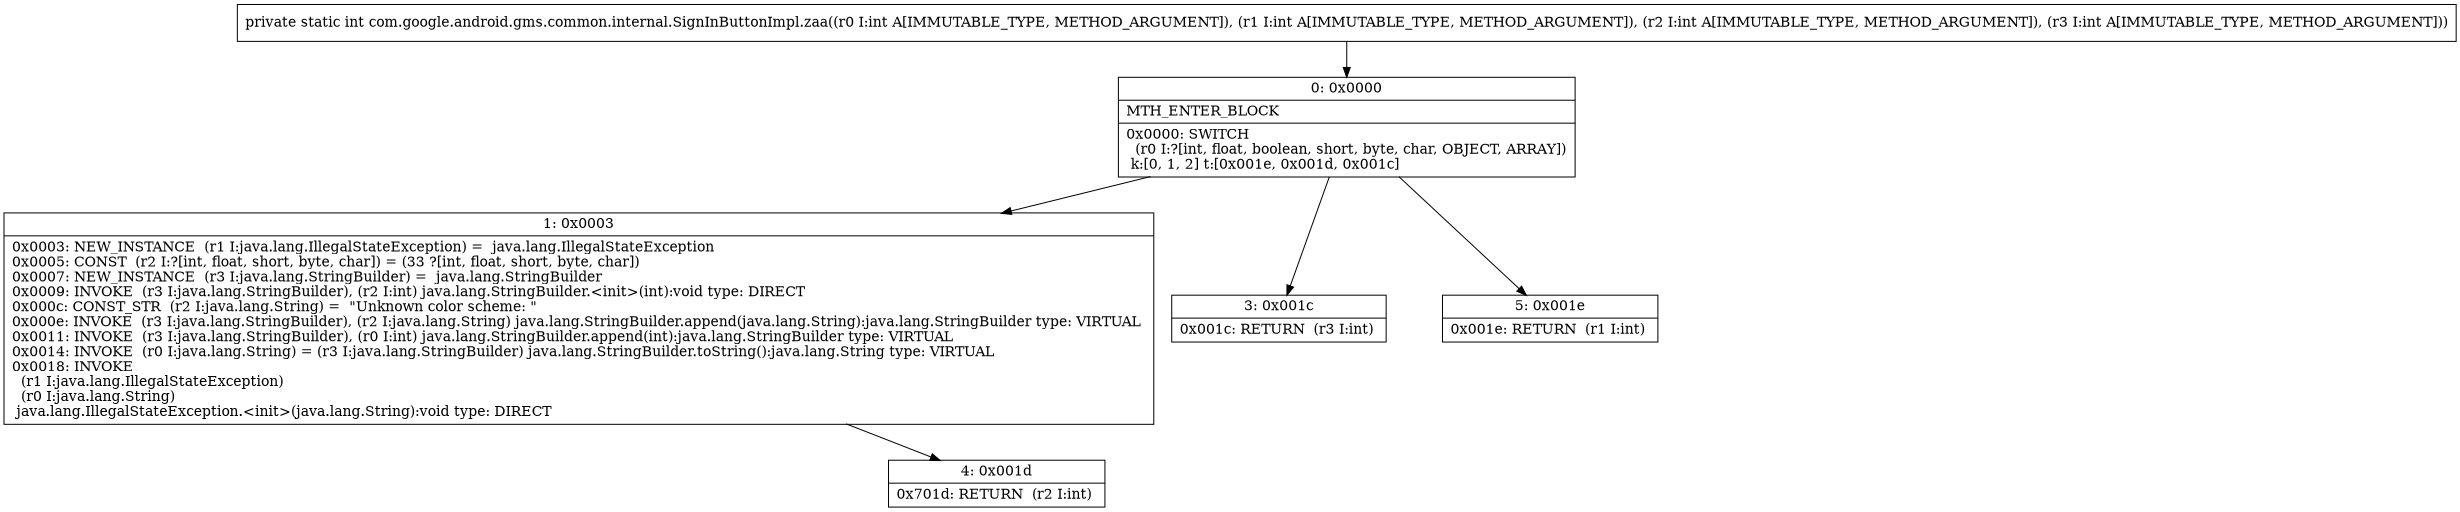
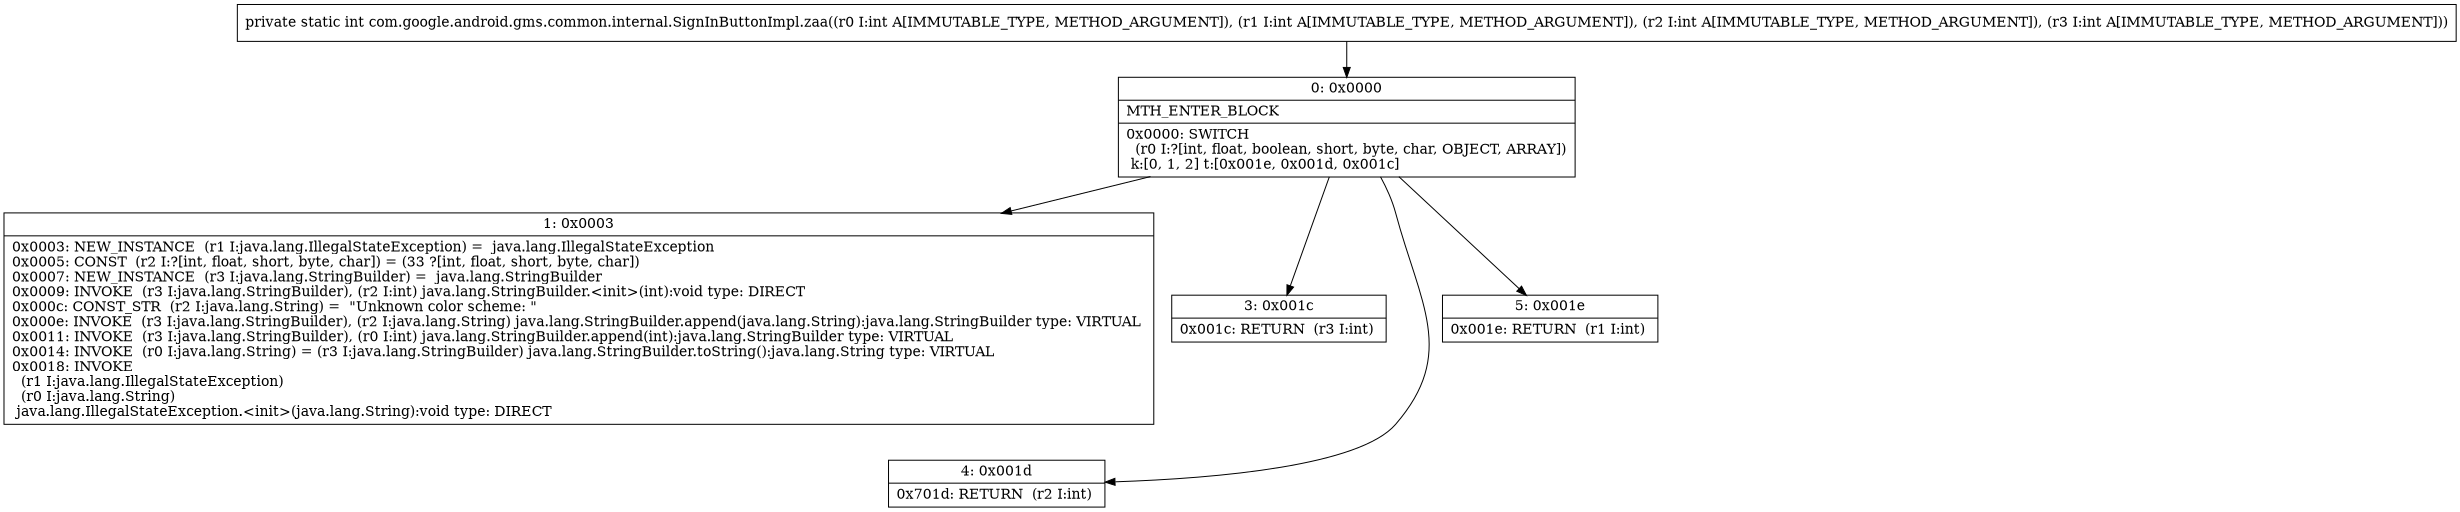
(889, 440) -> (1385, 433)
